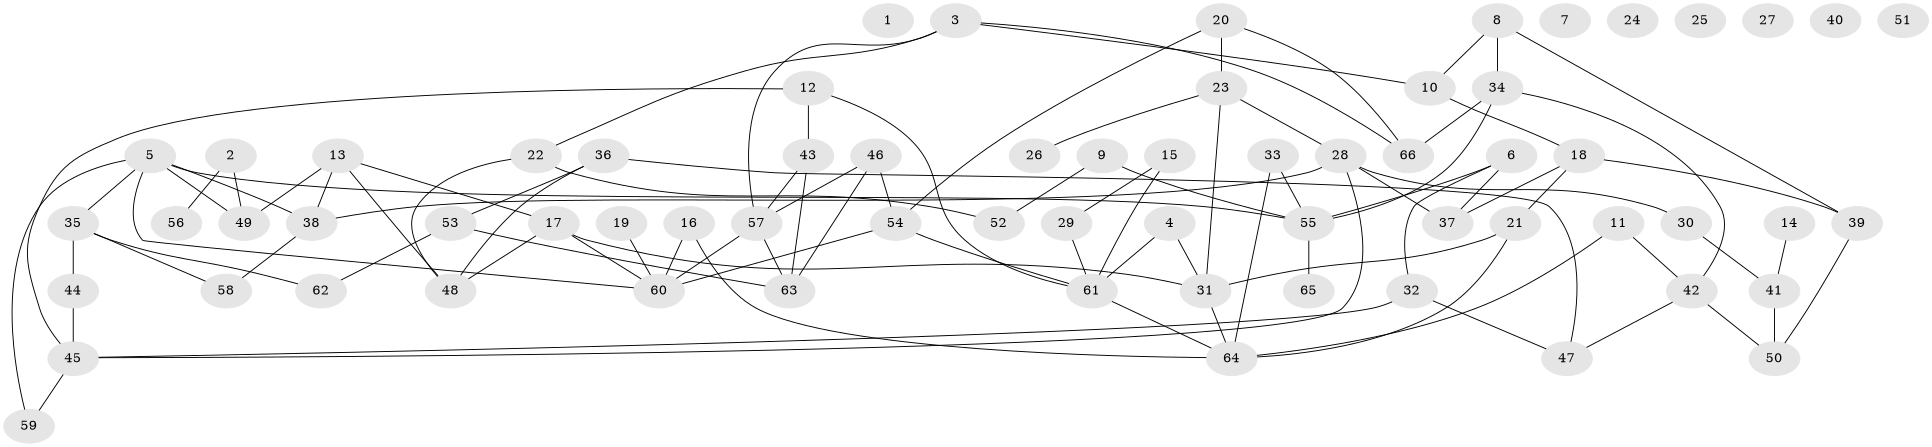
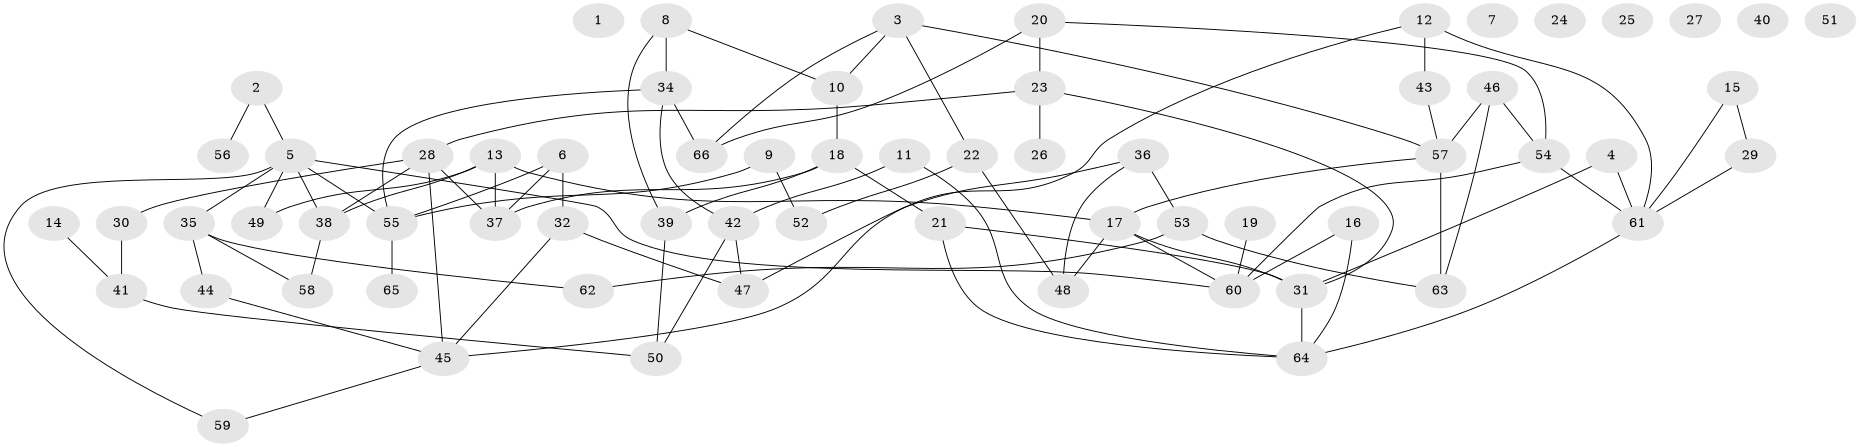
(1273, 156) -> none
(239, 197) -> (274, 122)
(799, 223) -> none
(393, 224) -> (495, 195)
(713, 254) -> (1273, 177)
